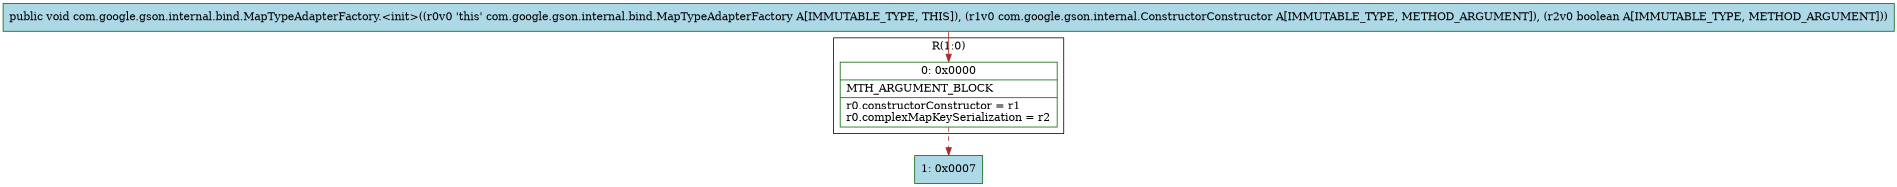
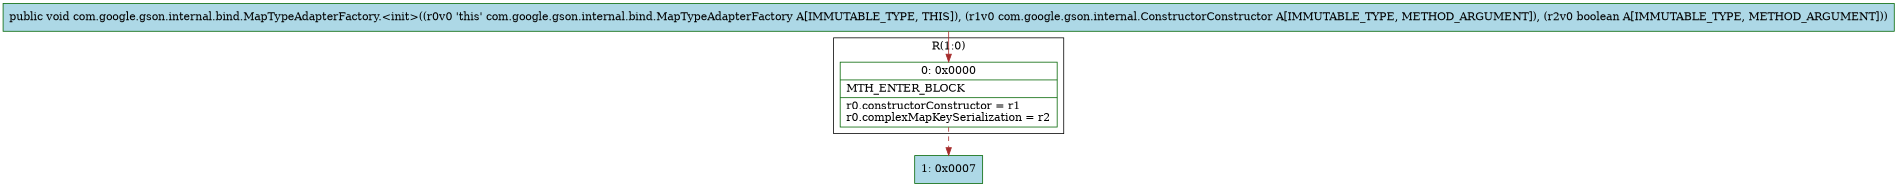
(920, 88) -> (906, 88)
